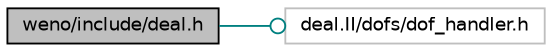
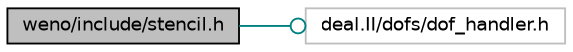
(113, 26) -> (123, 26)
